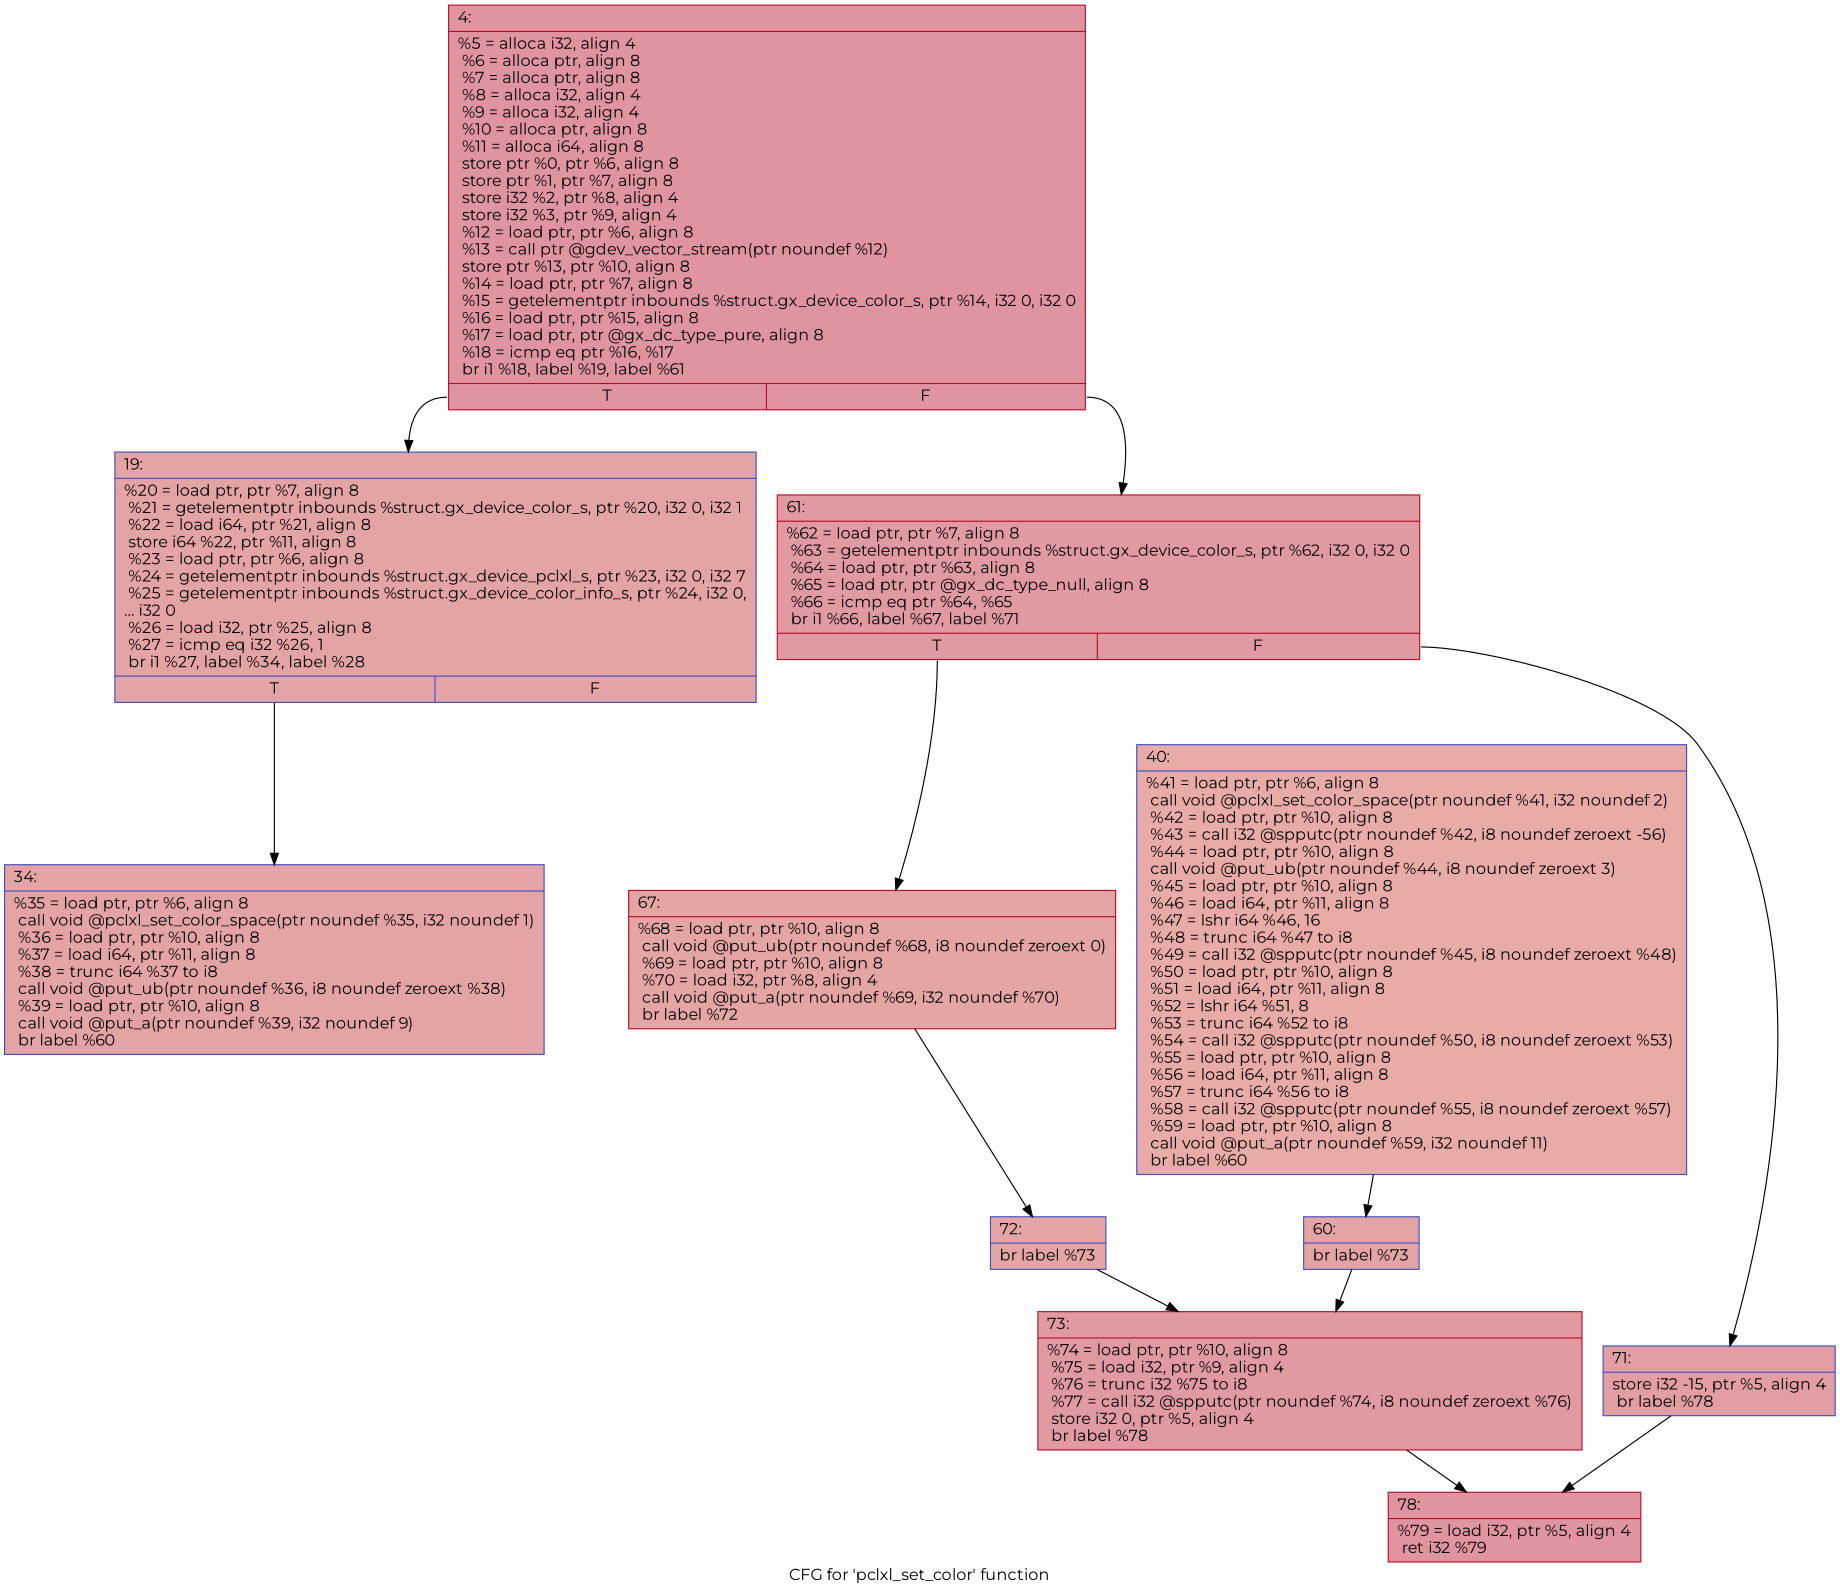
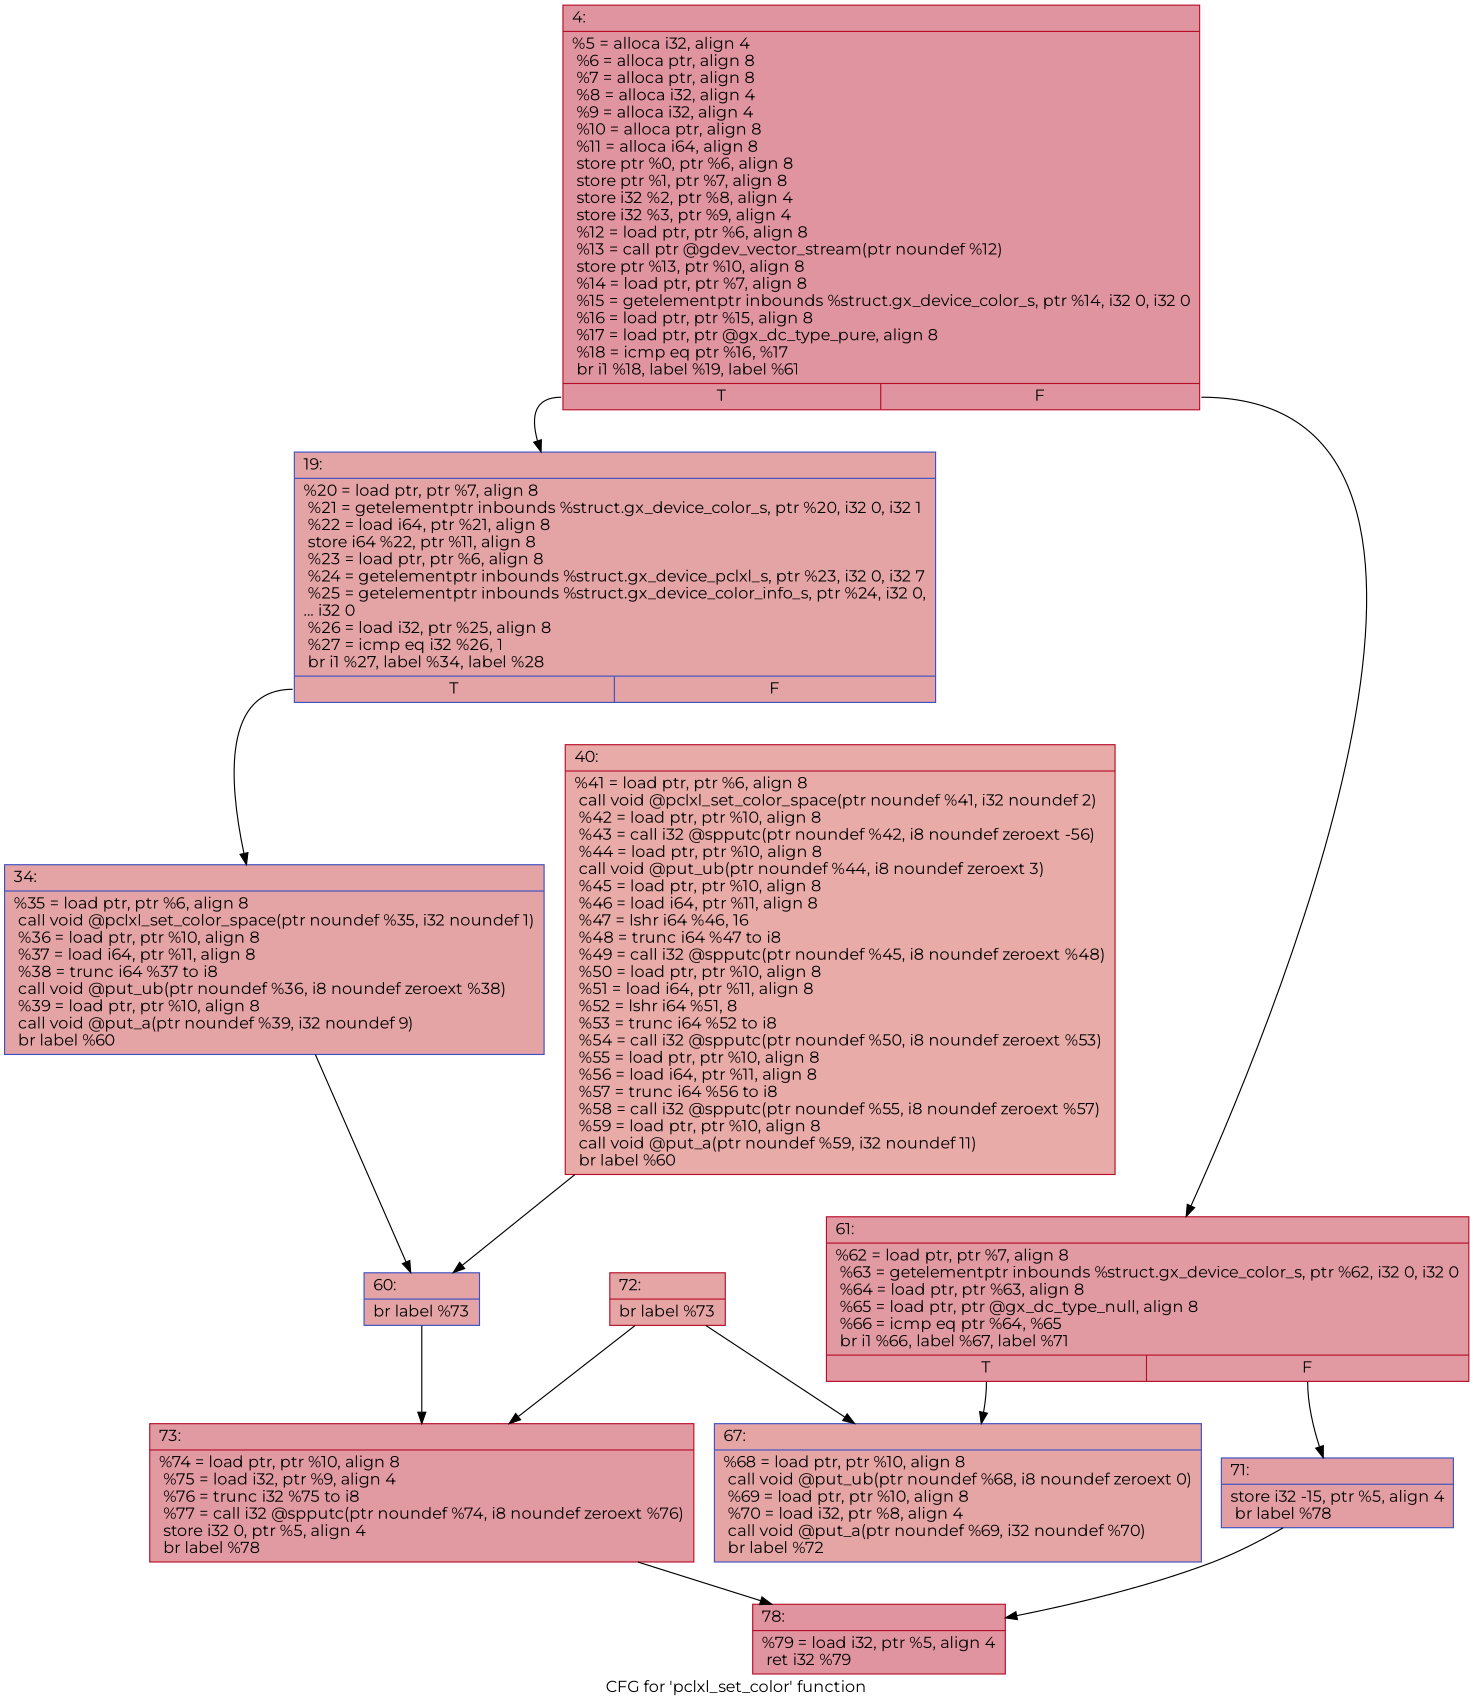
(872, 960) -> (958, 1493)
(1412, 960) -> (840, 960)
(970, 1118) -> (775, 1371)
none -> (361, 1158)
(1048, 1243) -> (668, 1299)
